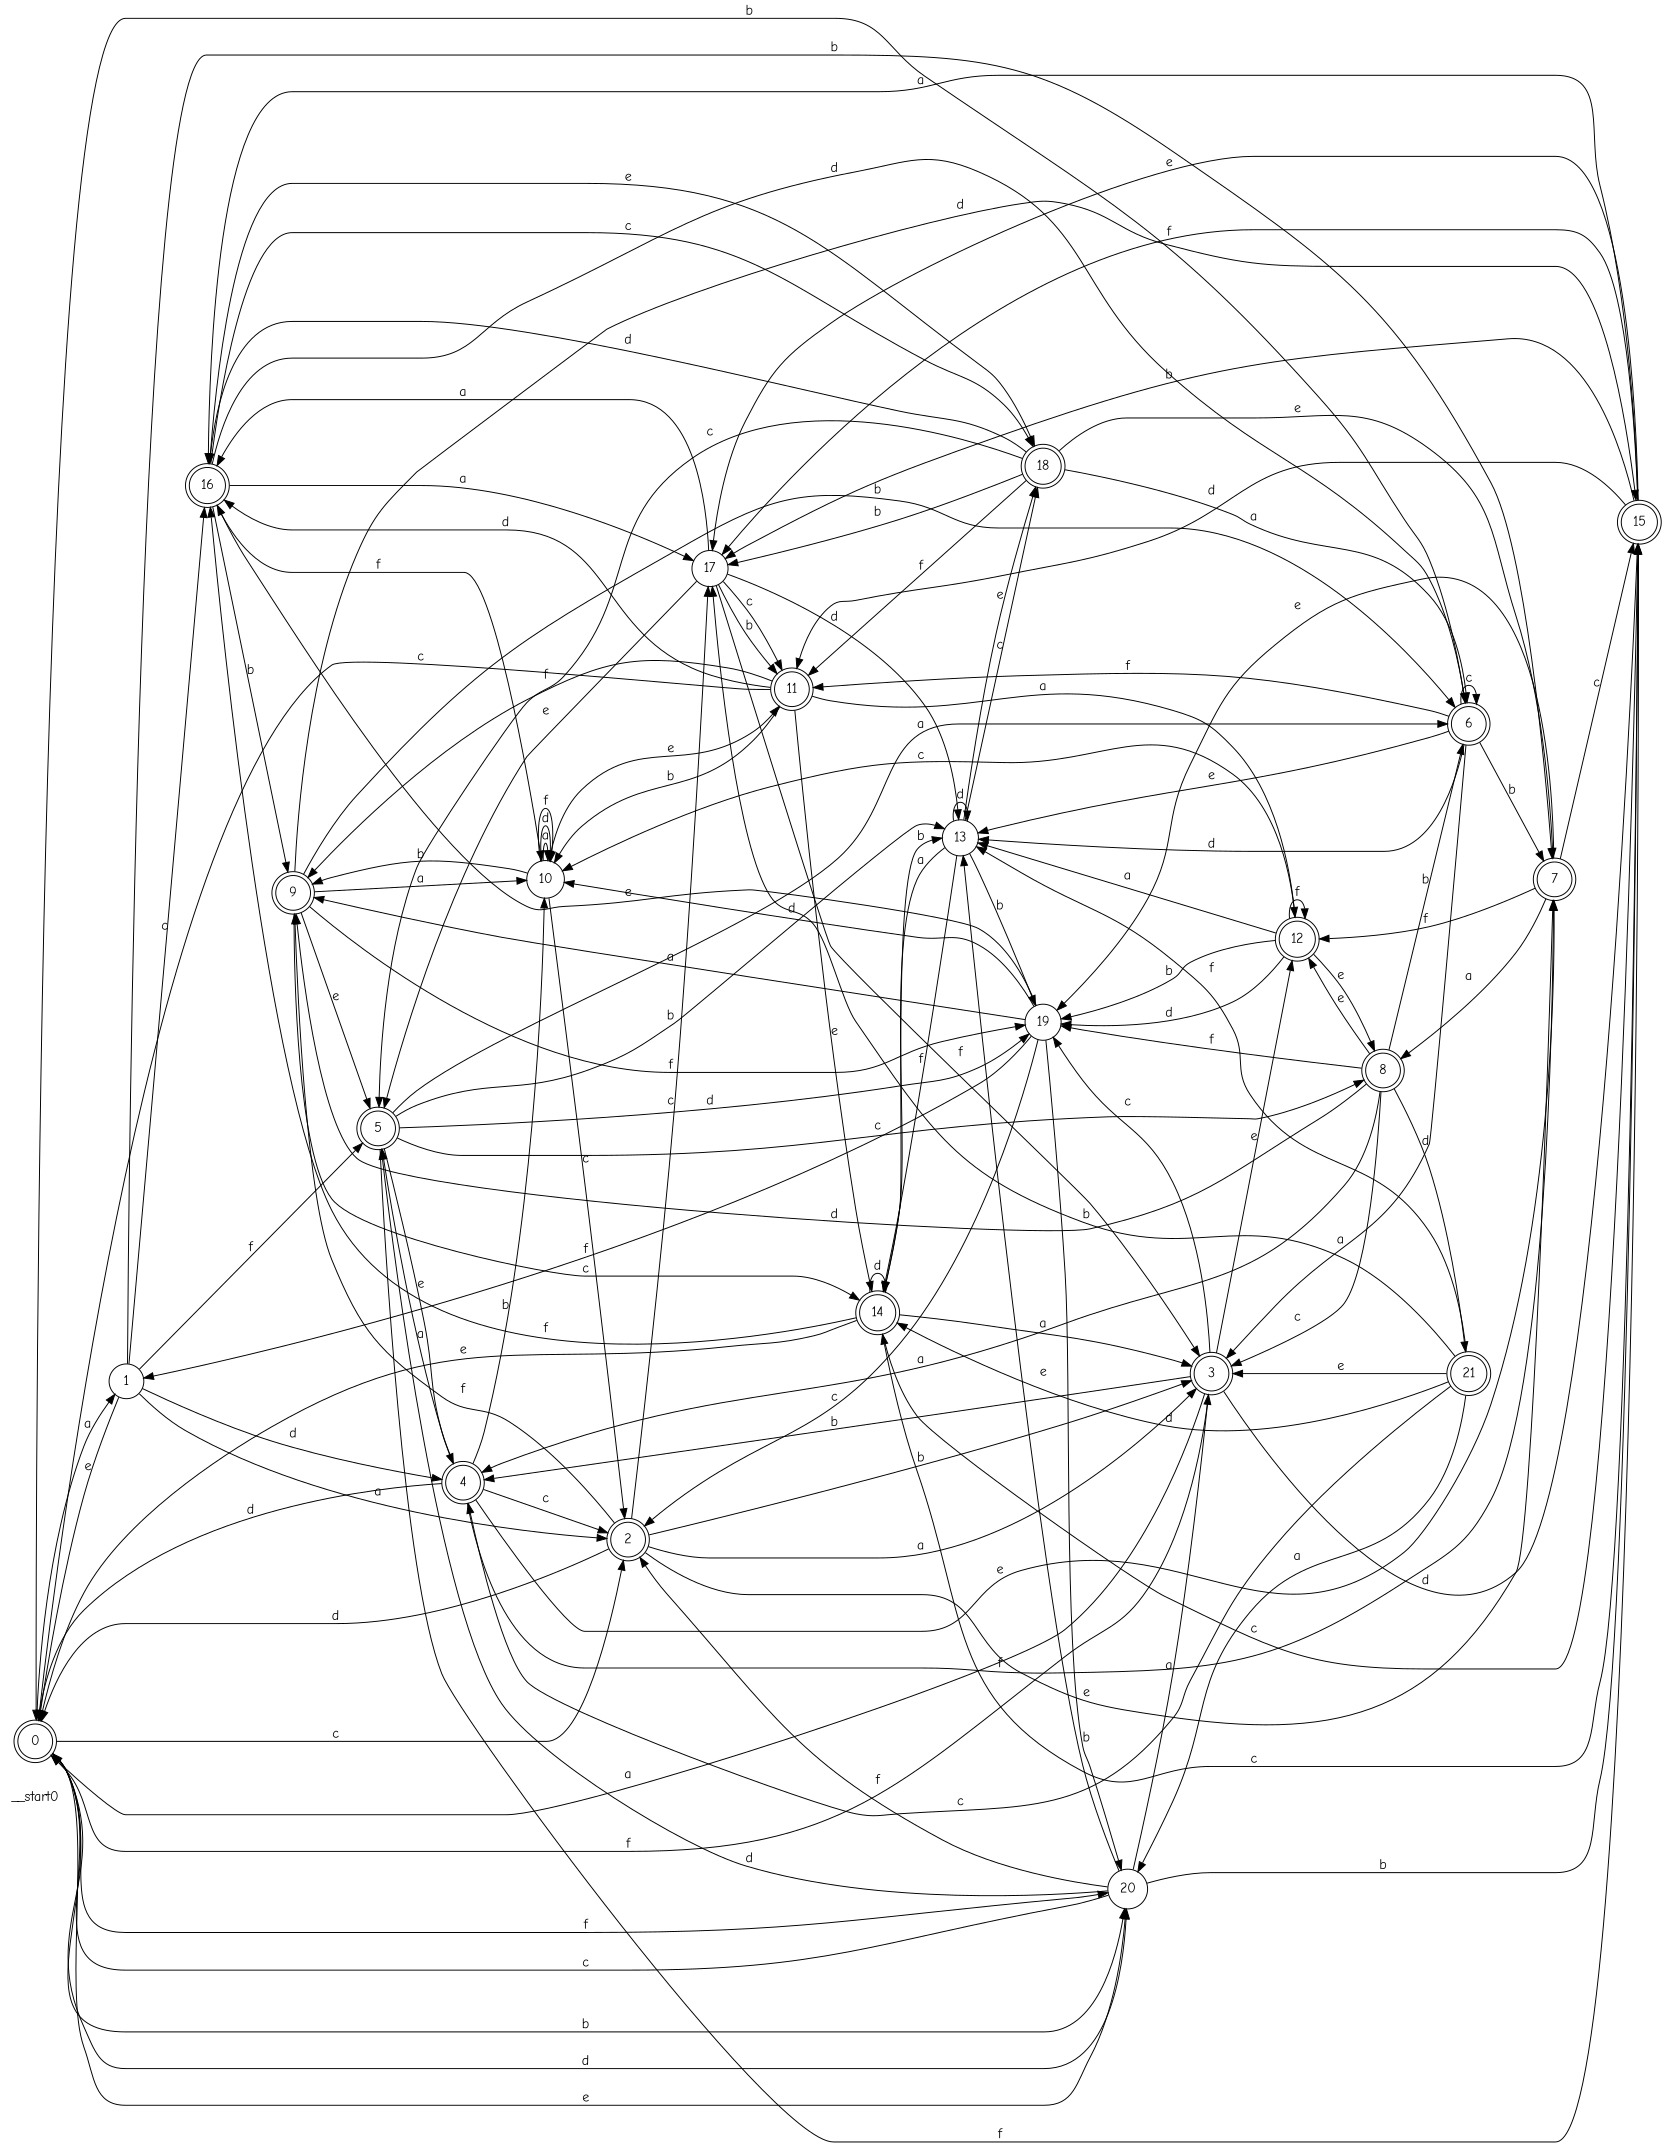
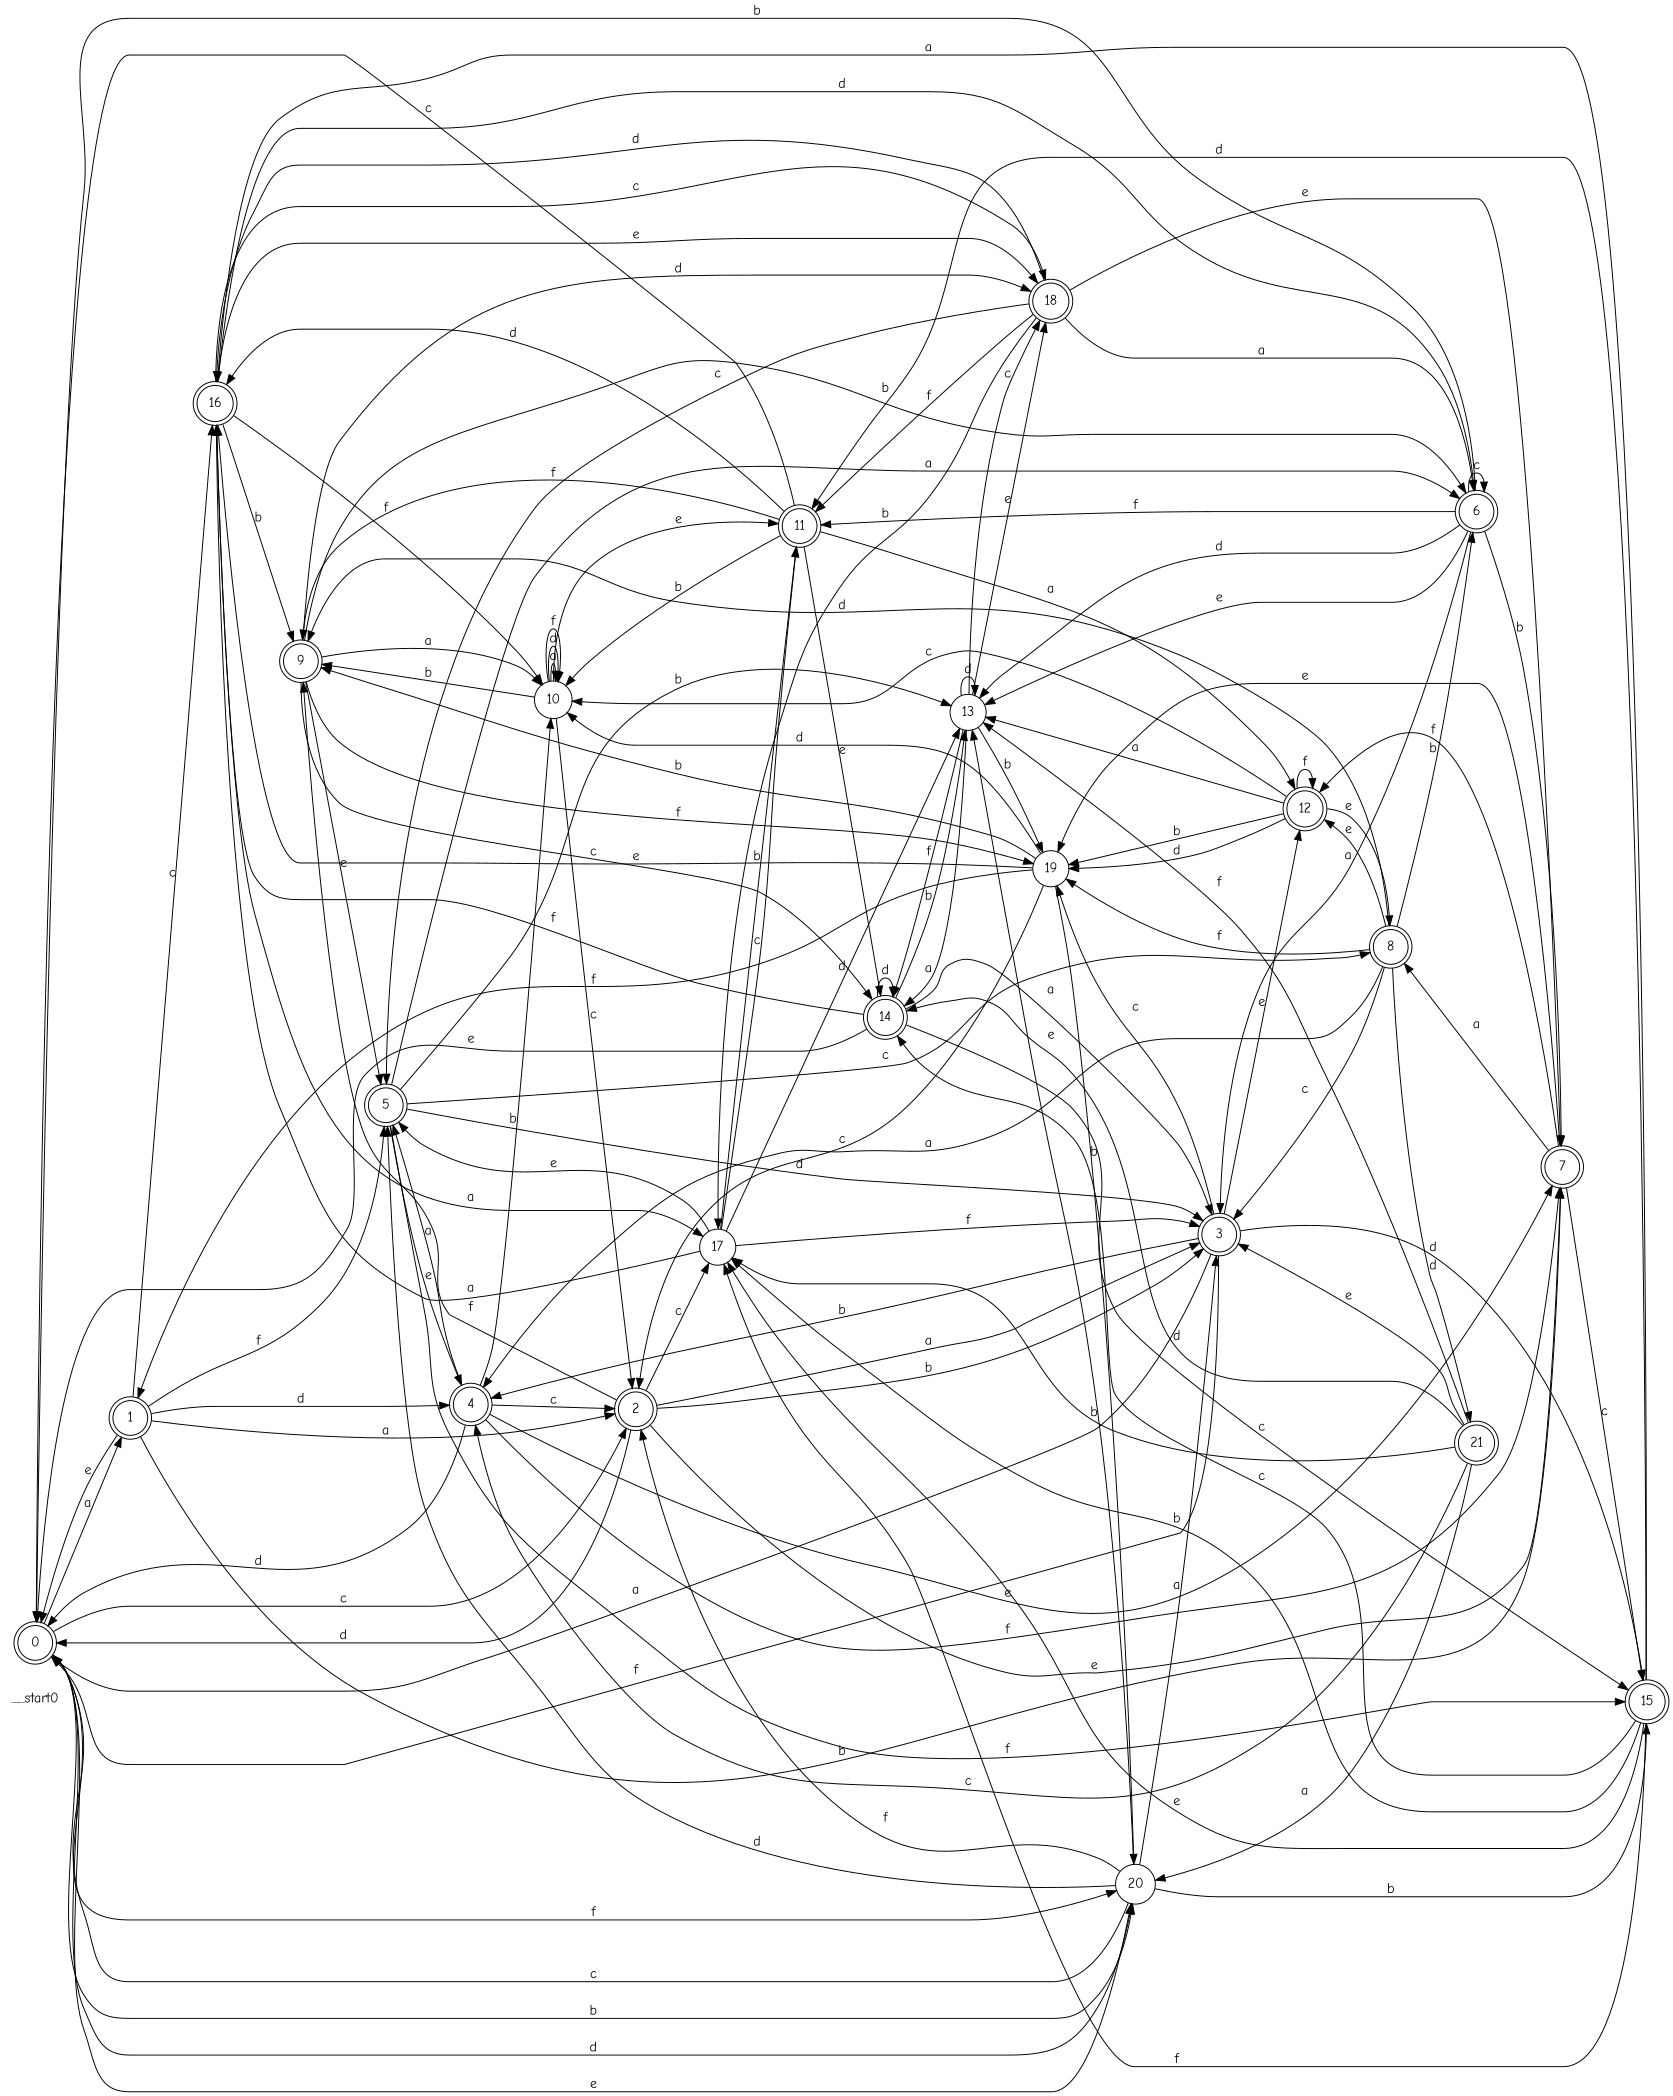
(871, 238) -> (553, 290)
(671, 957) -> (678, 766)
(716, 1108) -> (800, 1174)
(126, 1381) -> (130, 1418)
